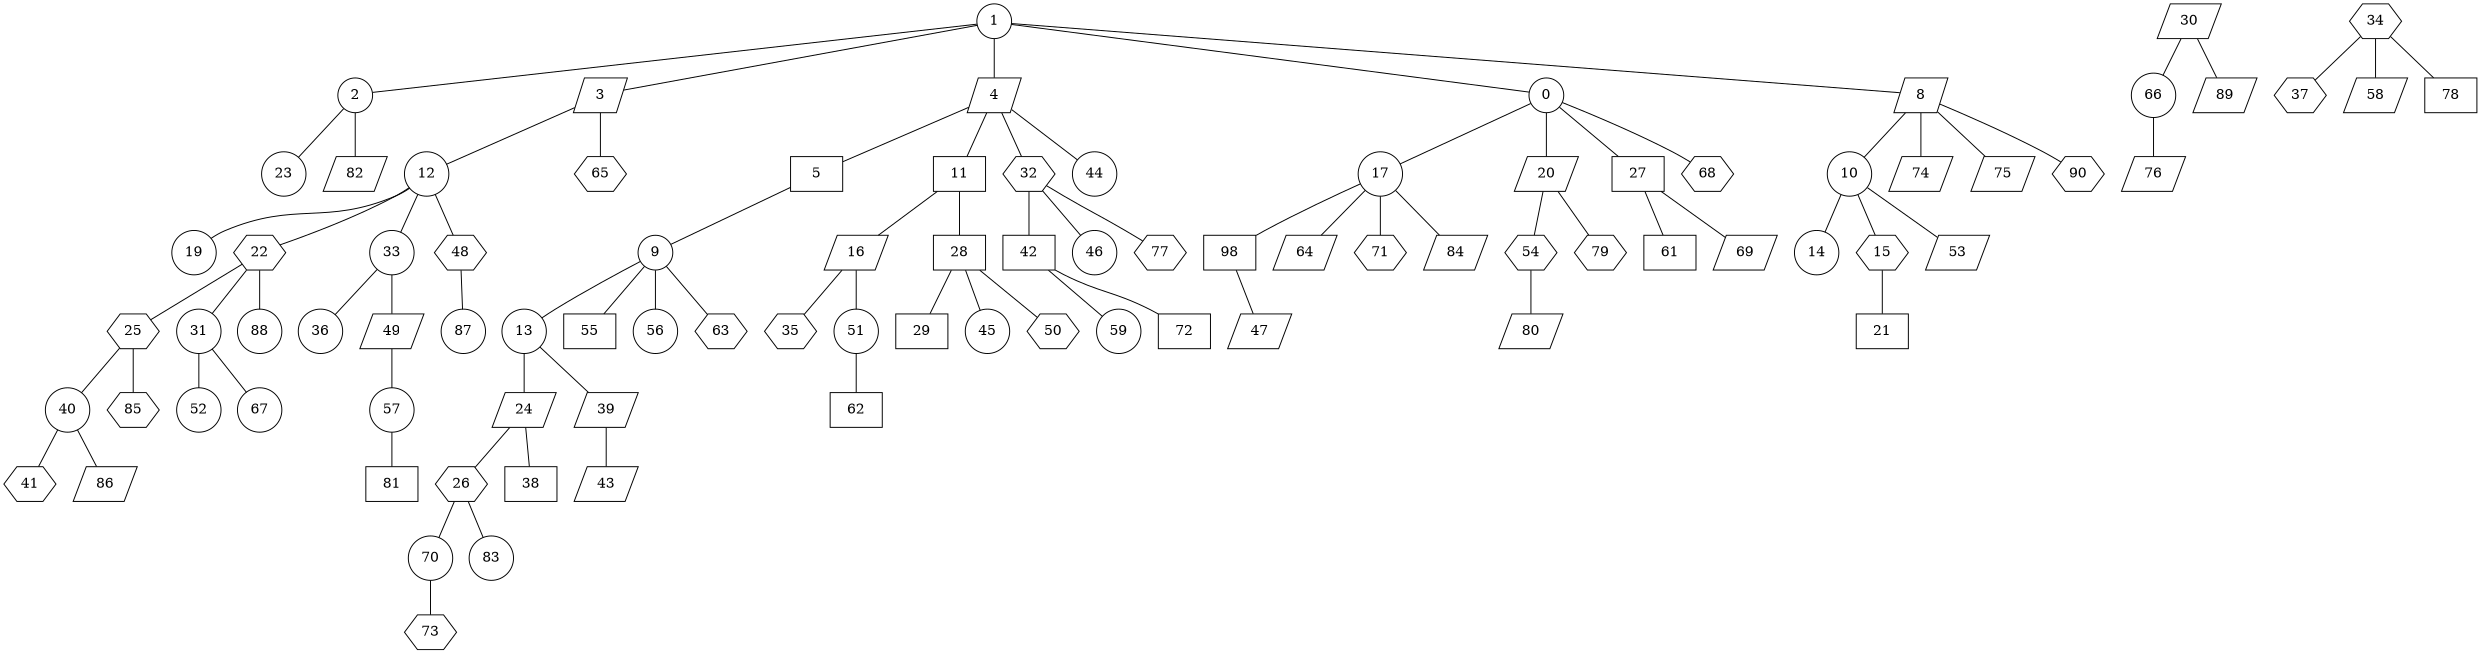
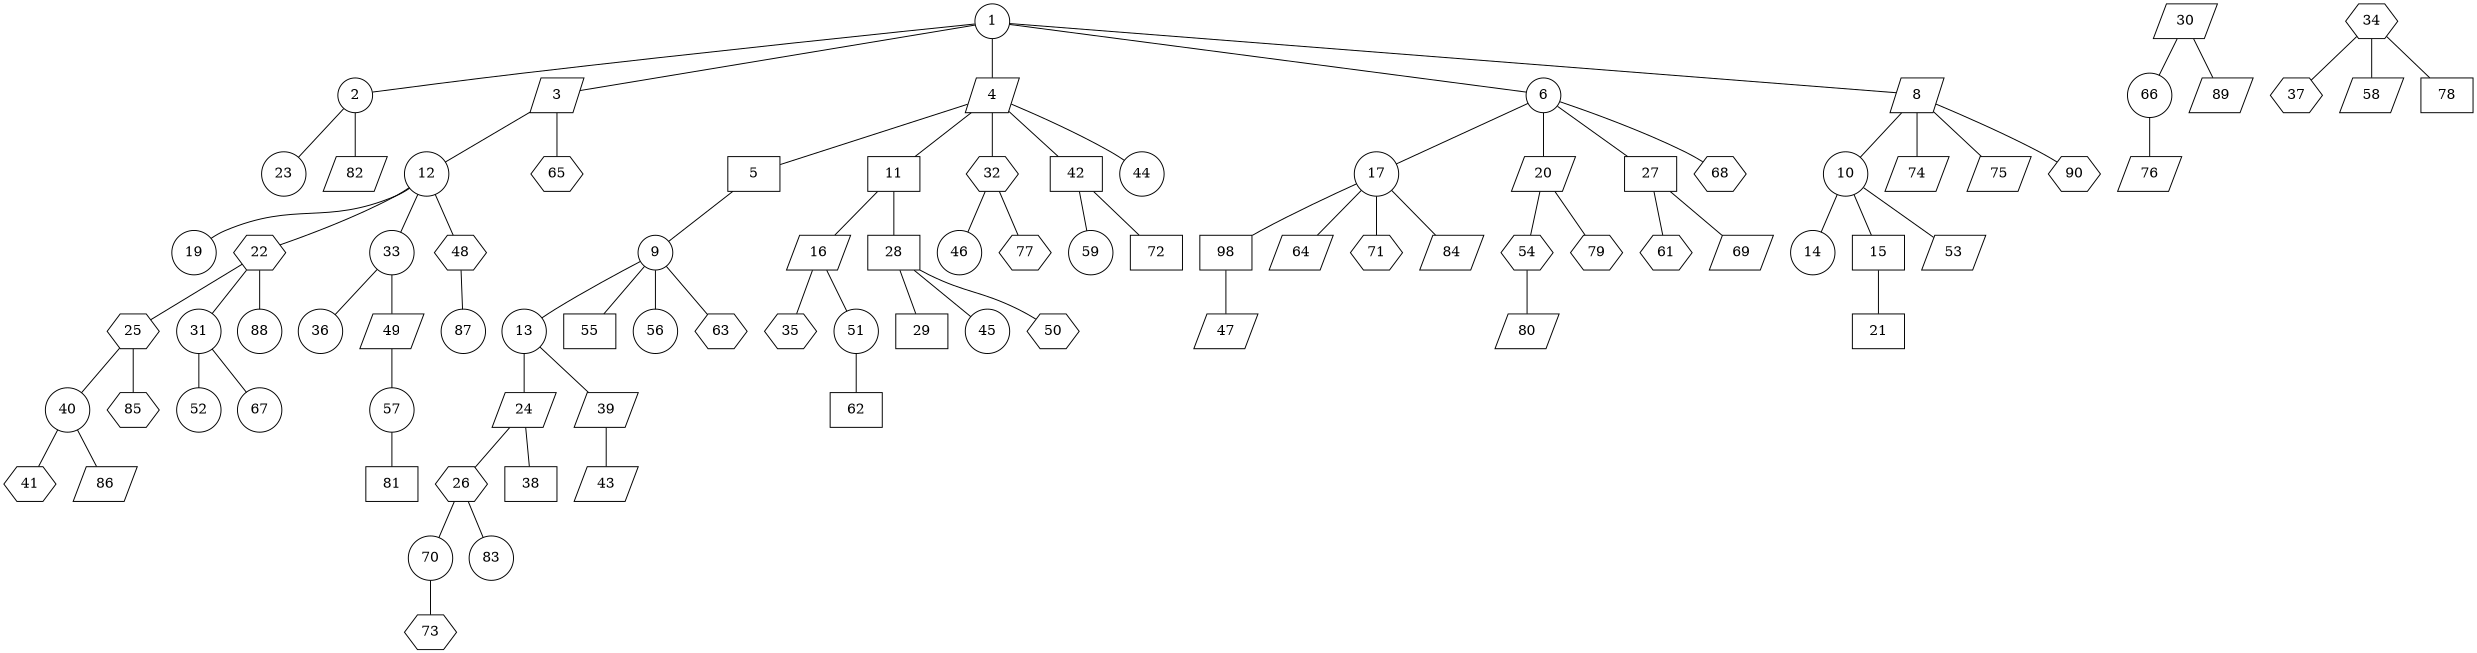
(1546, 95) -> (1543, 95)
(1029, 213) -> (1034, 134)
(1670, 253) -> (1666, 253)
(1882, 253) -> (1878, 253)
